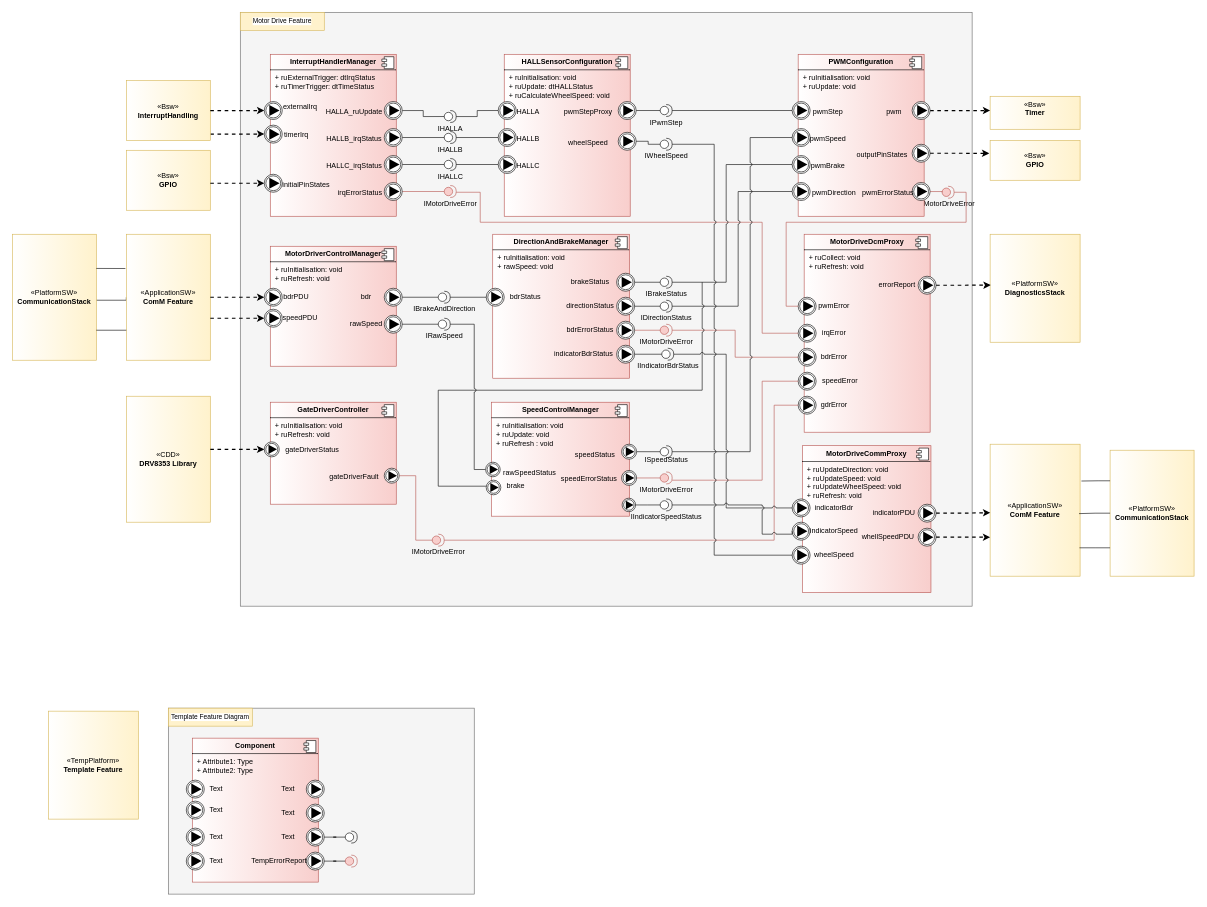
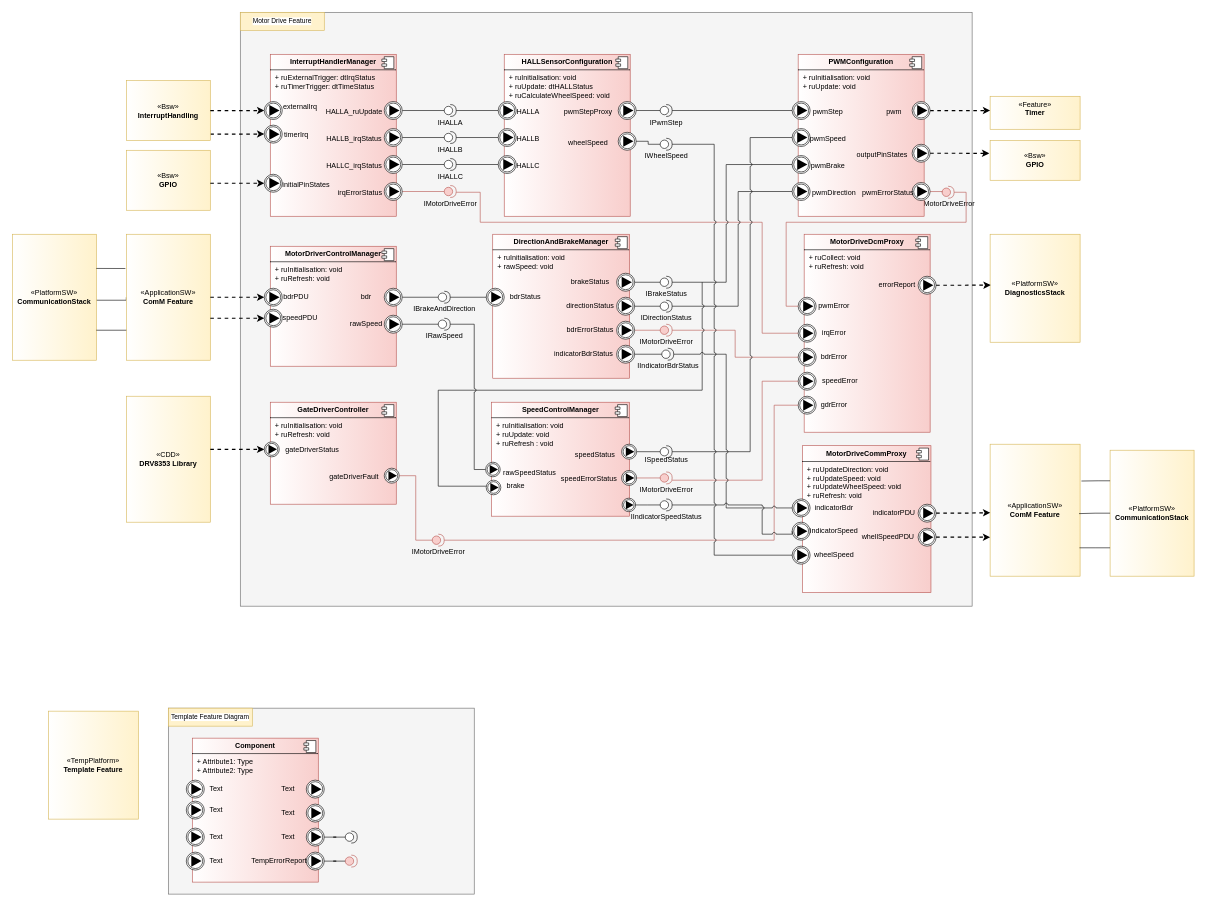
(1035, 113) -> (1035, 113)
(450, 117) -> (450, 111)
